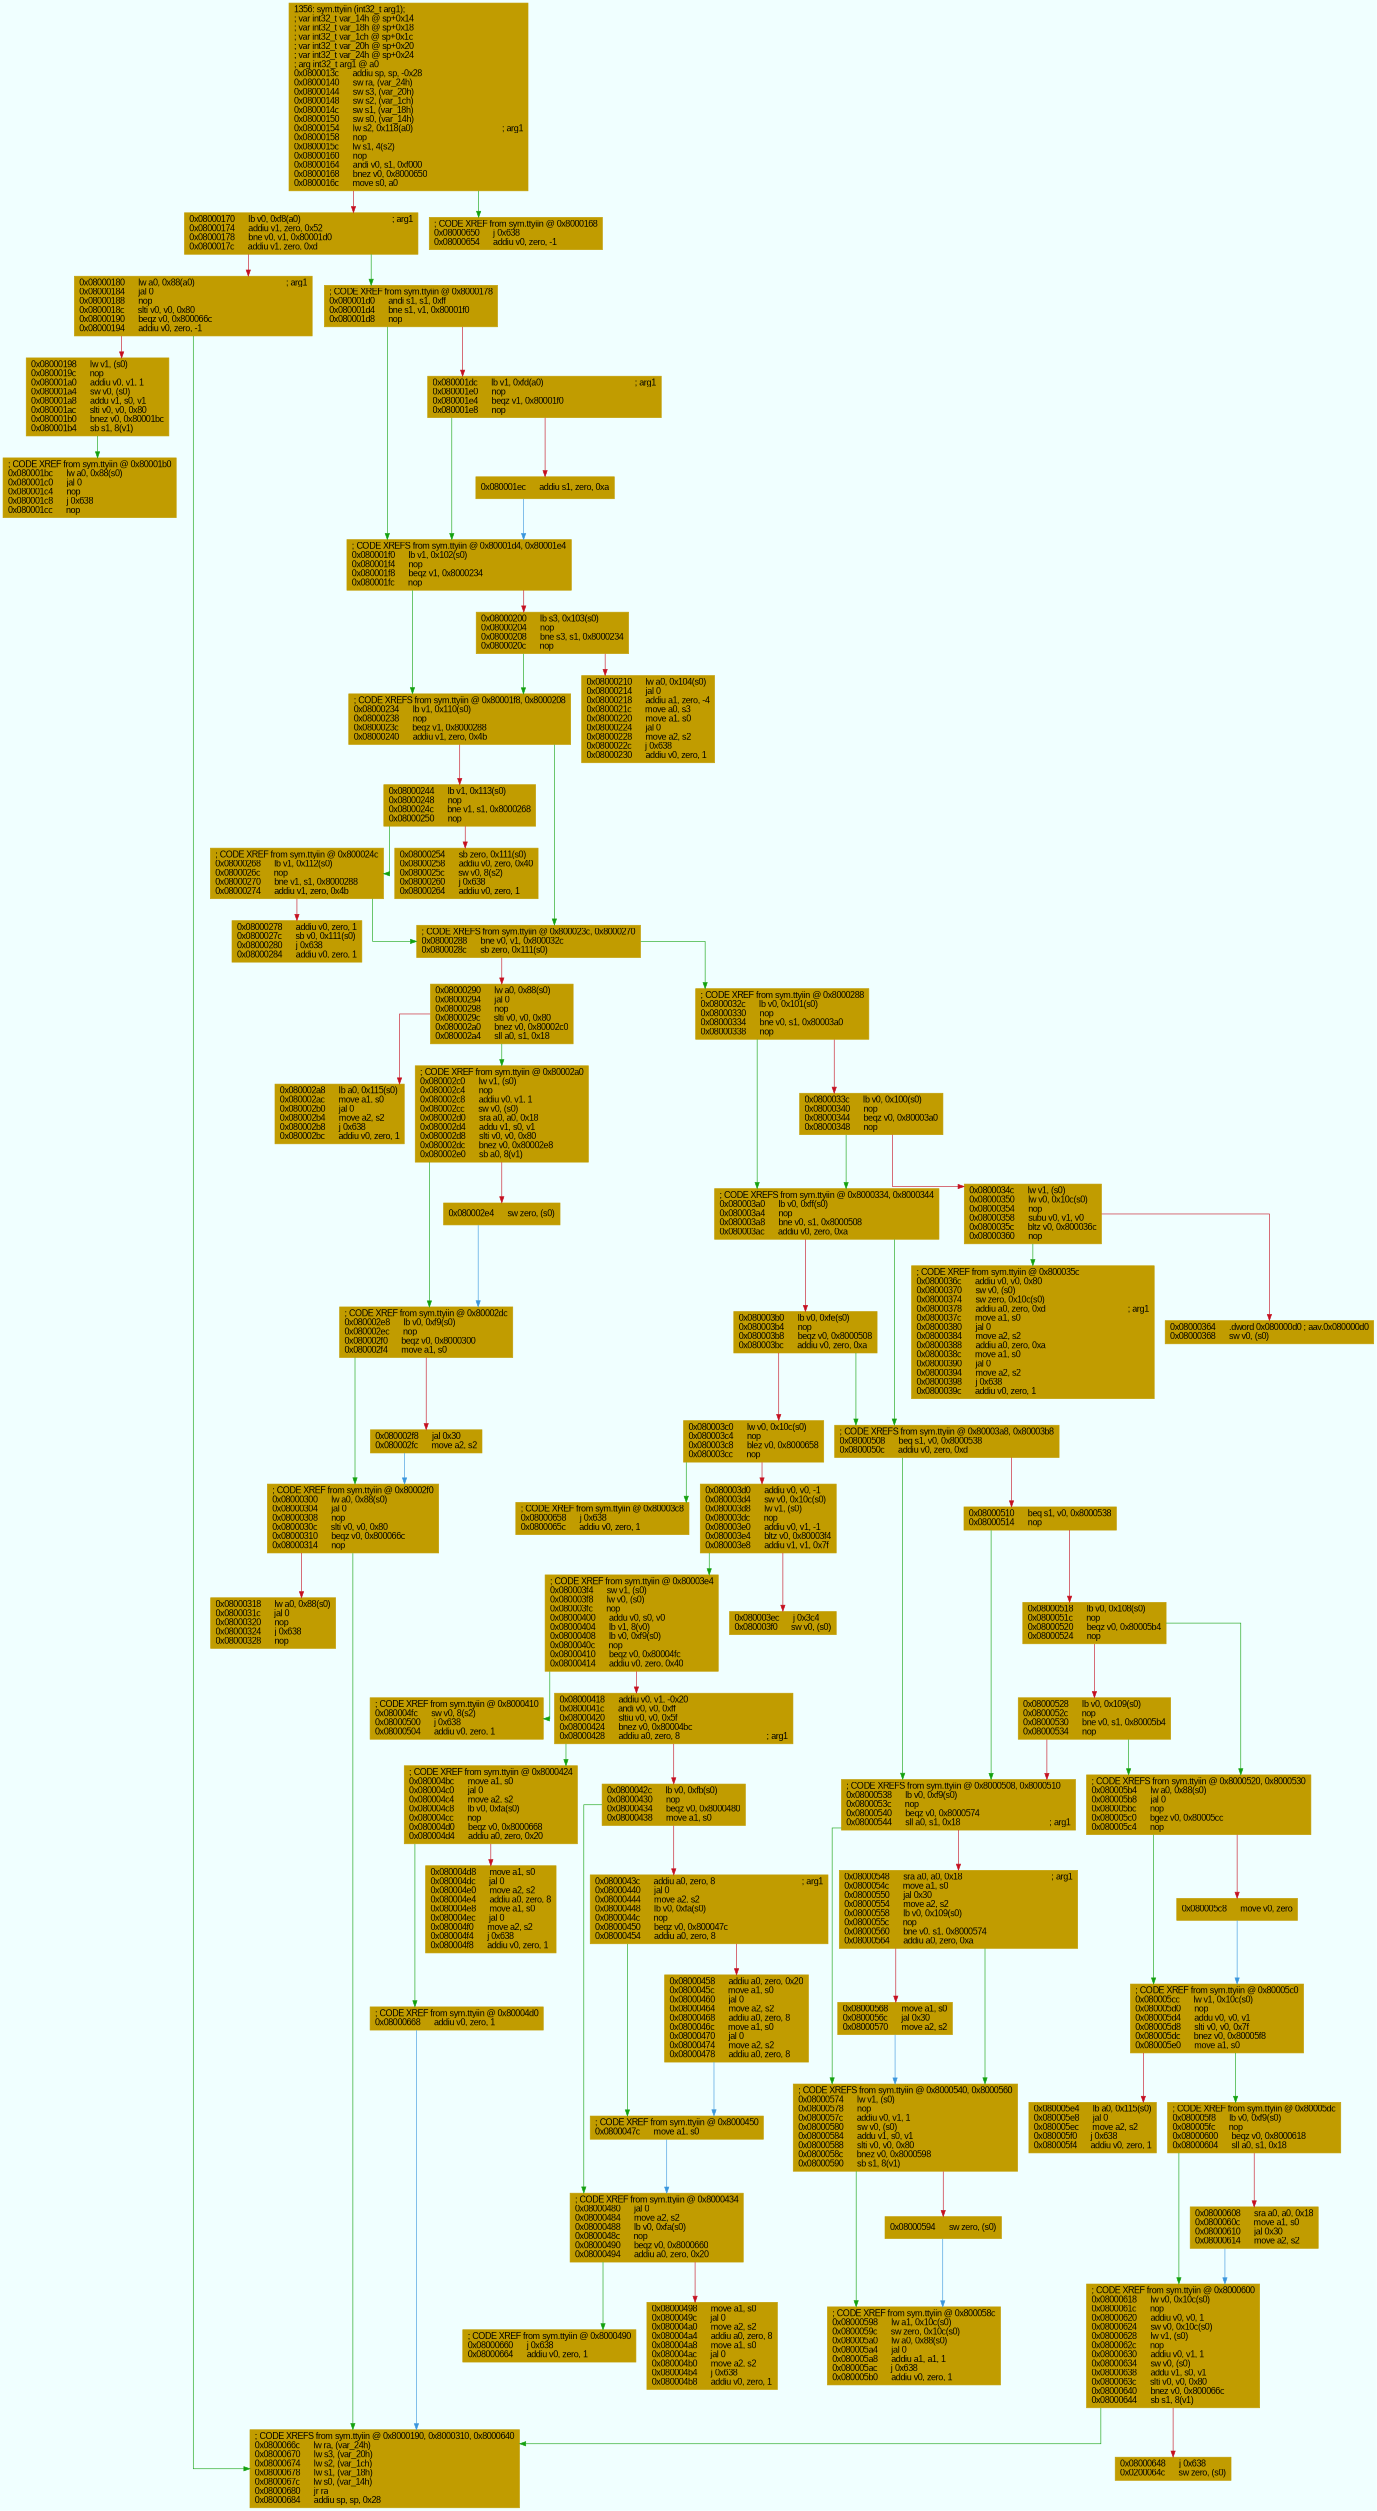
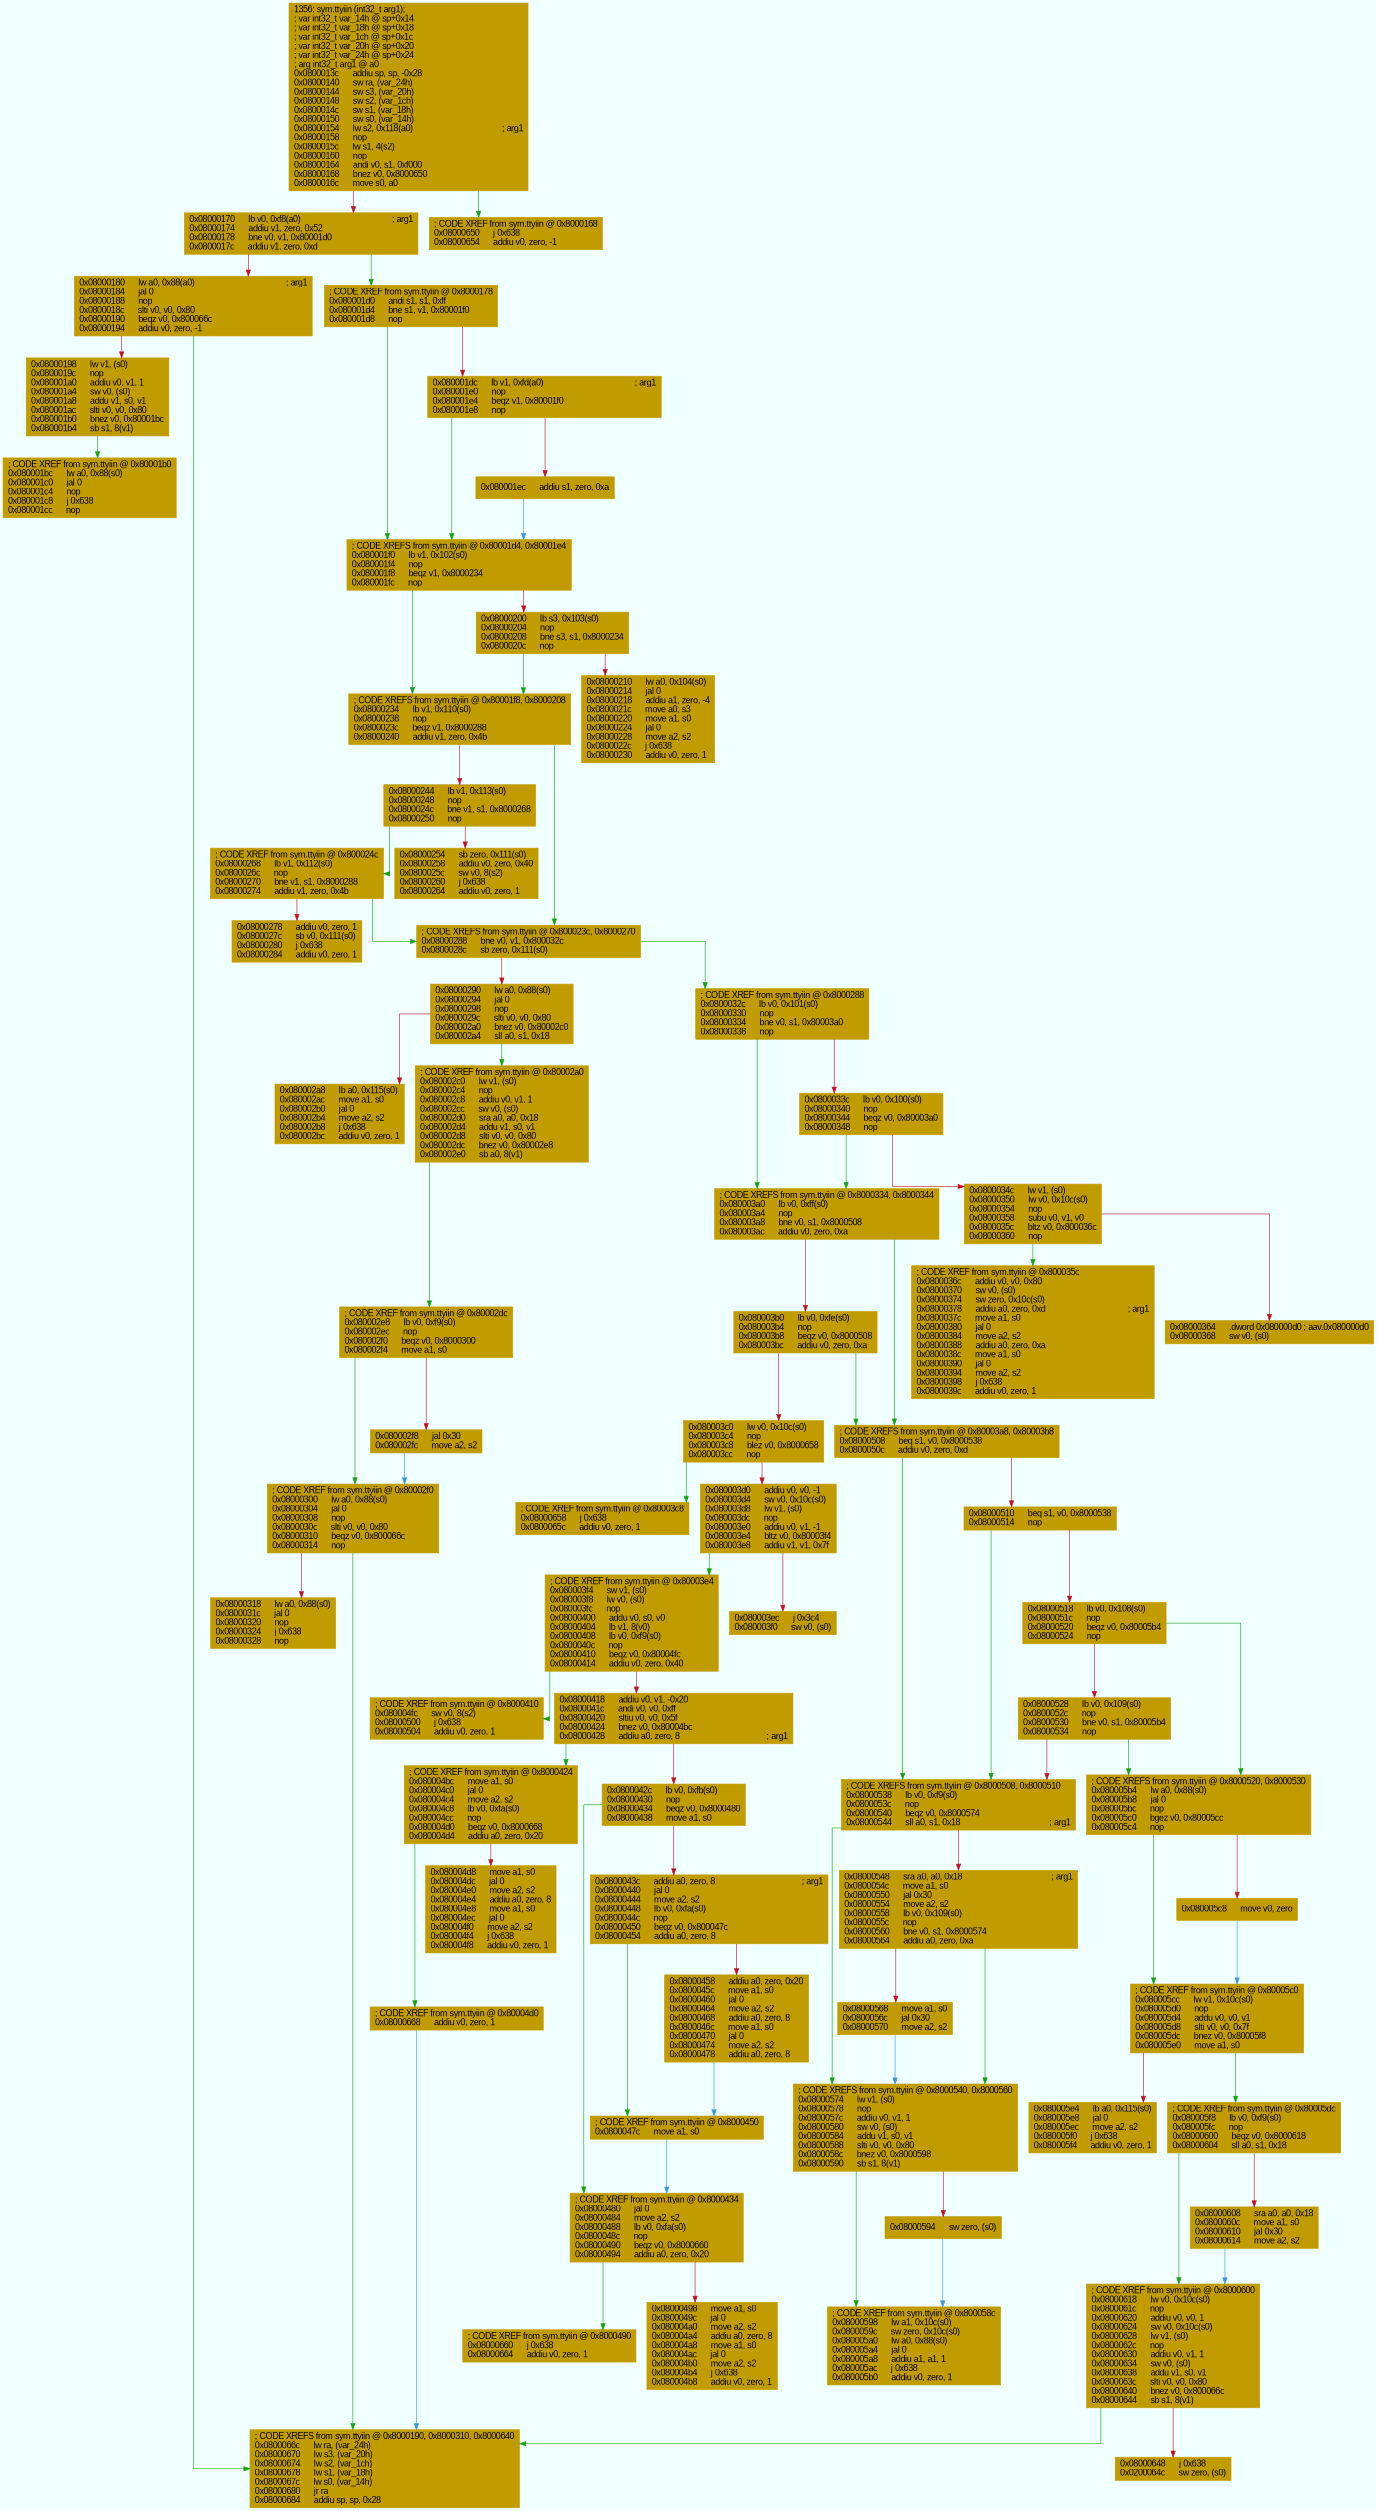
(502, 1214) -> none
